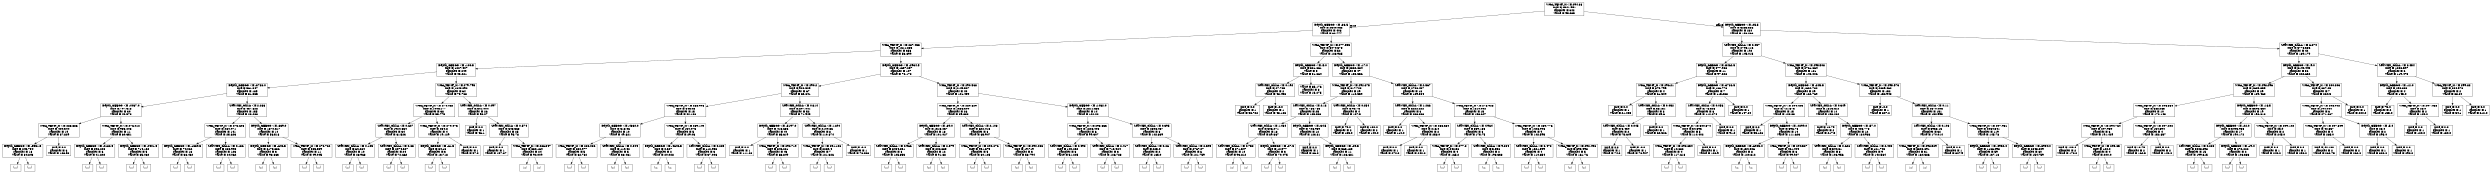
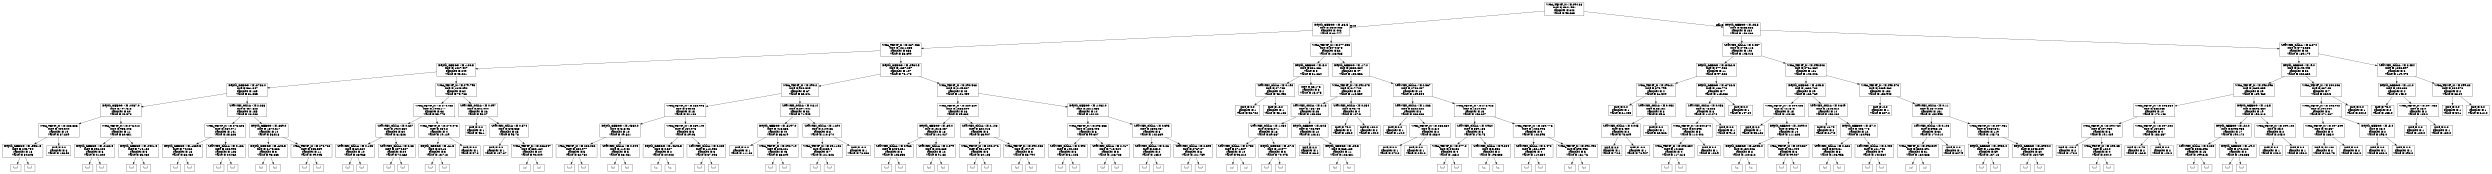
(1311, 90) -> (1311, 90)
